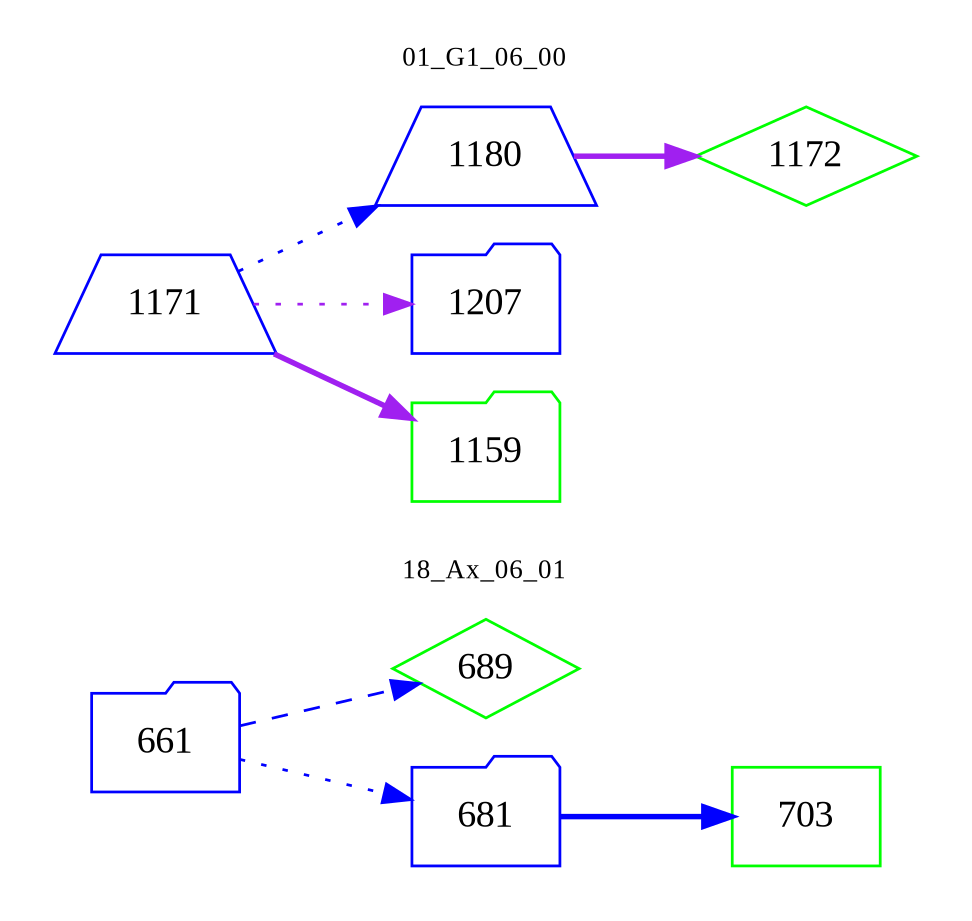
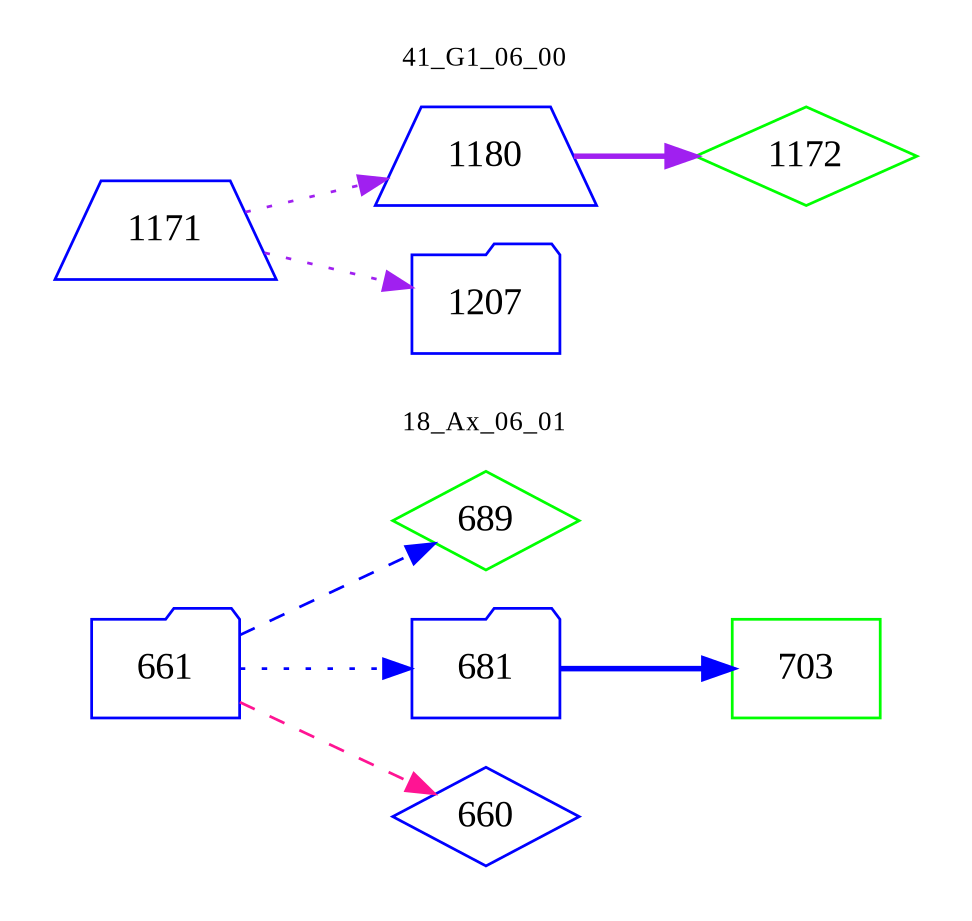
(486, 59) -> (486, 59)
(295, 245) -> (302, 199)
(486, 452) -> none
none -> (486, 817)
